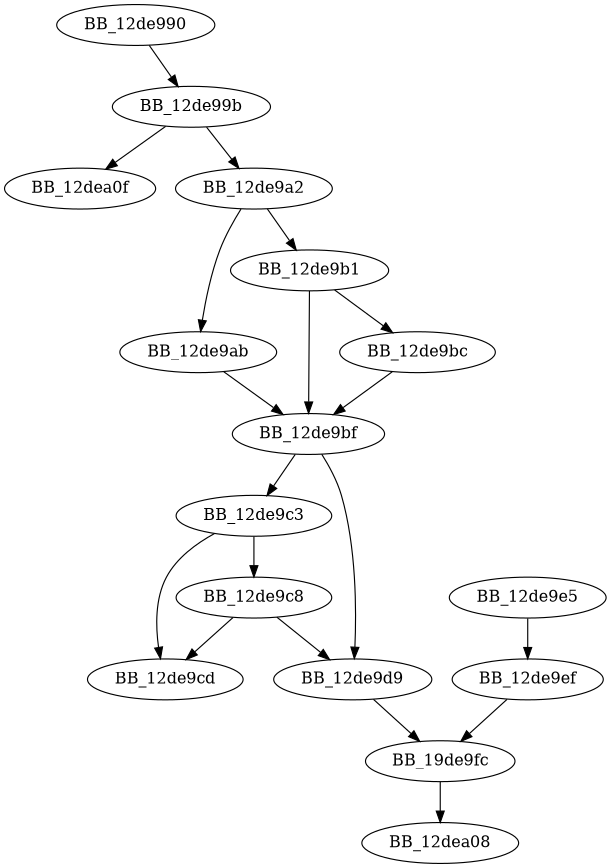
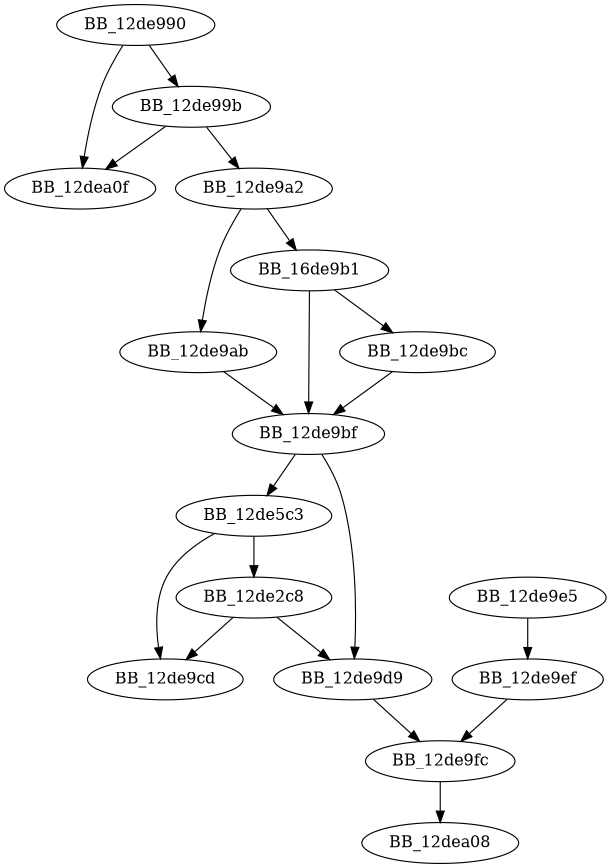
none -> (97, 99)
(310, 270) -> (310, 270)
(254, 516) -> (254, 516)
(254, 598) -> (254, 598)
(440, 761) -> (440, 761)
